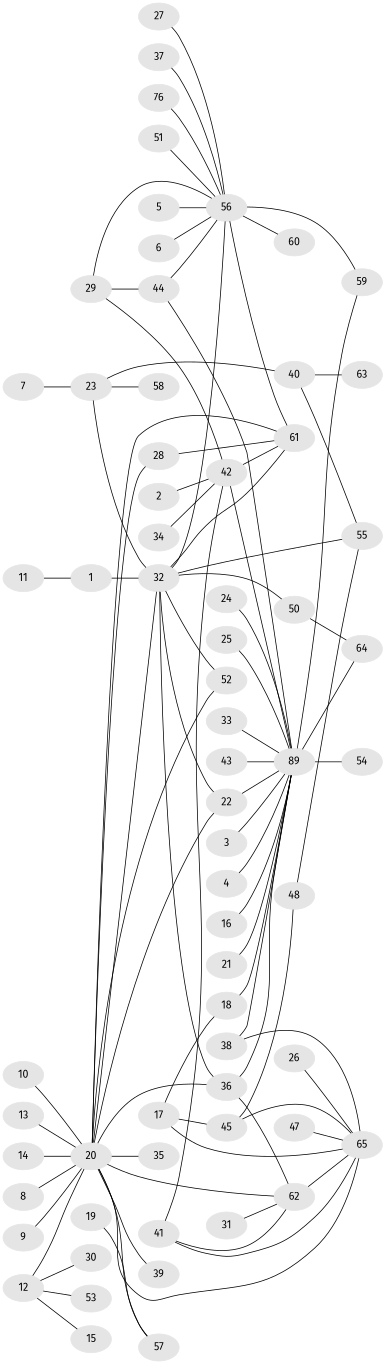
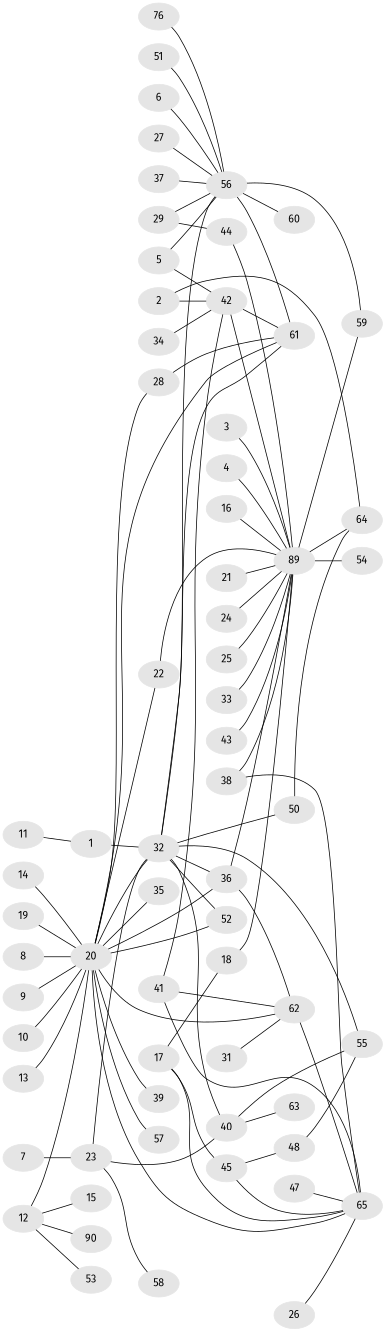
(195, 250) -> none
none -> (324, 334)
(180, 368) -> (187, 277)
(175, 695) -> (198, 986)
(91, 1258) -> (91, 1239)
(126, 1282) -> (57, 936)
